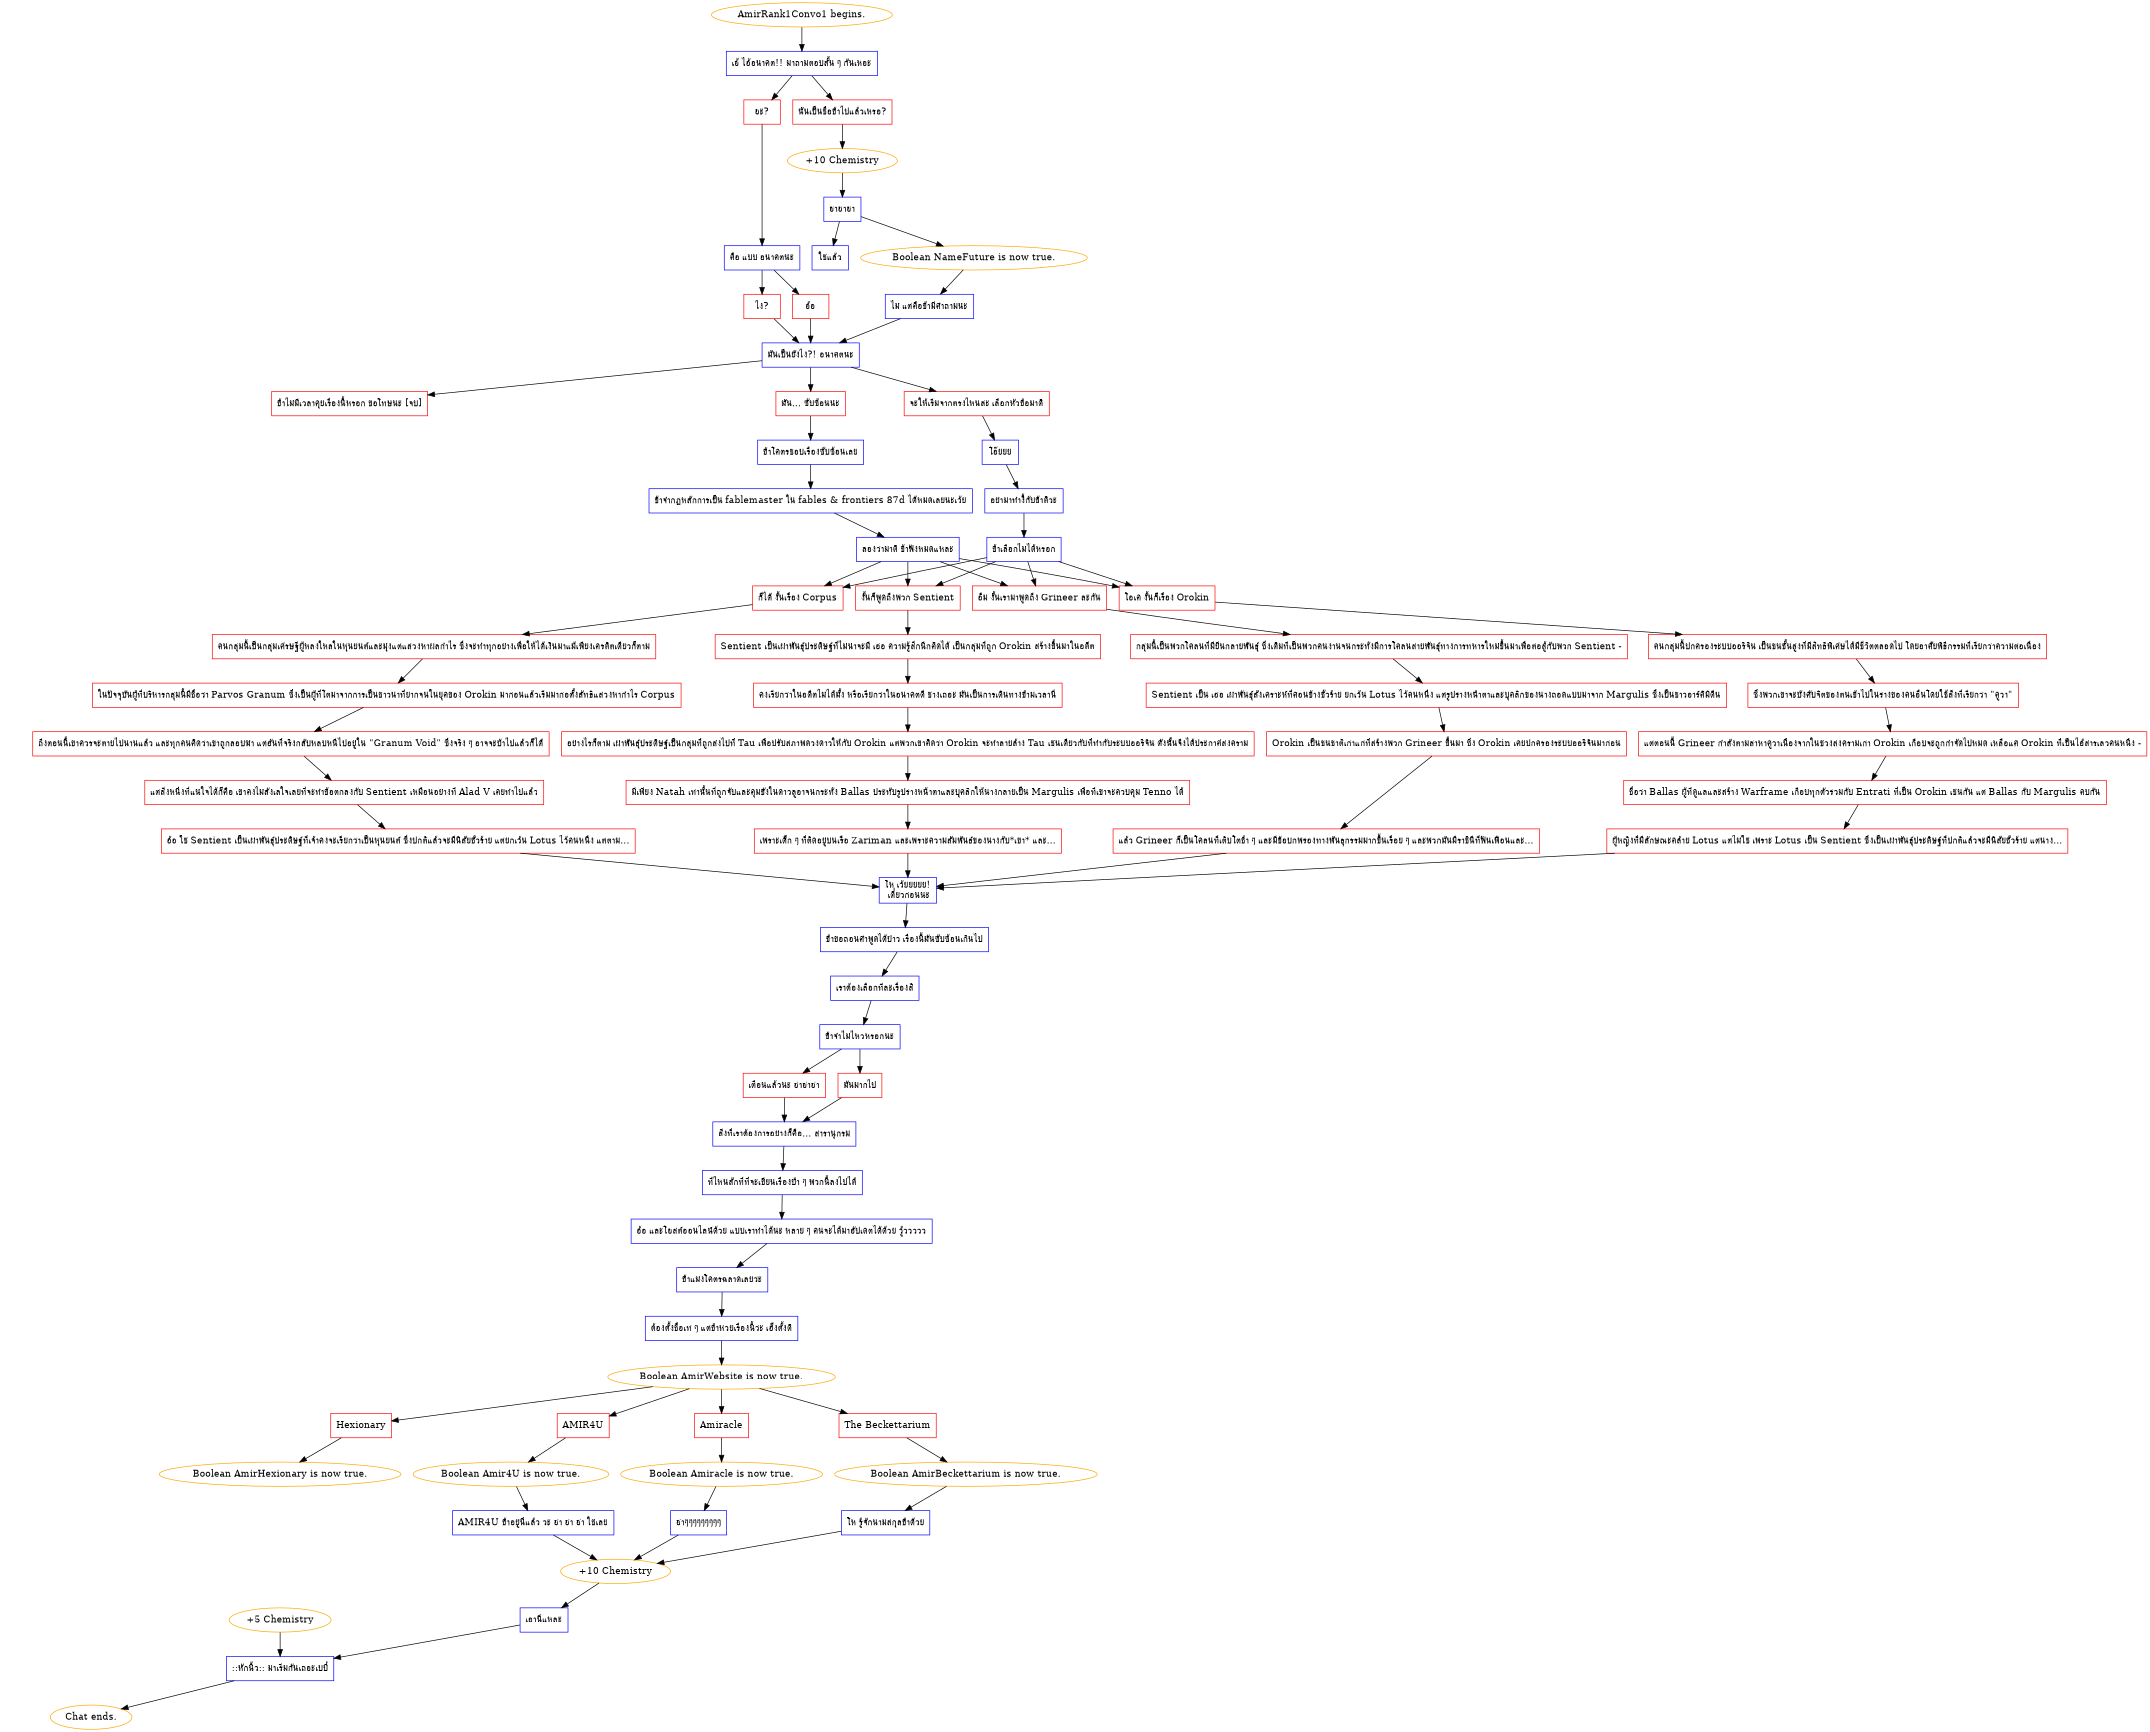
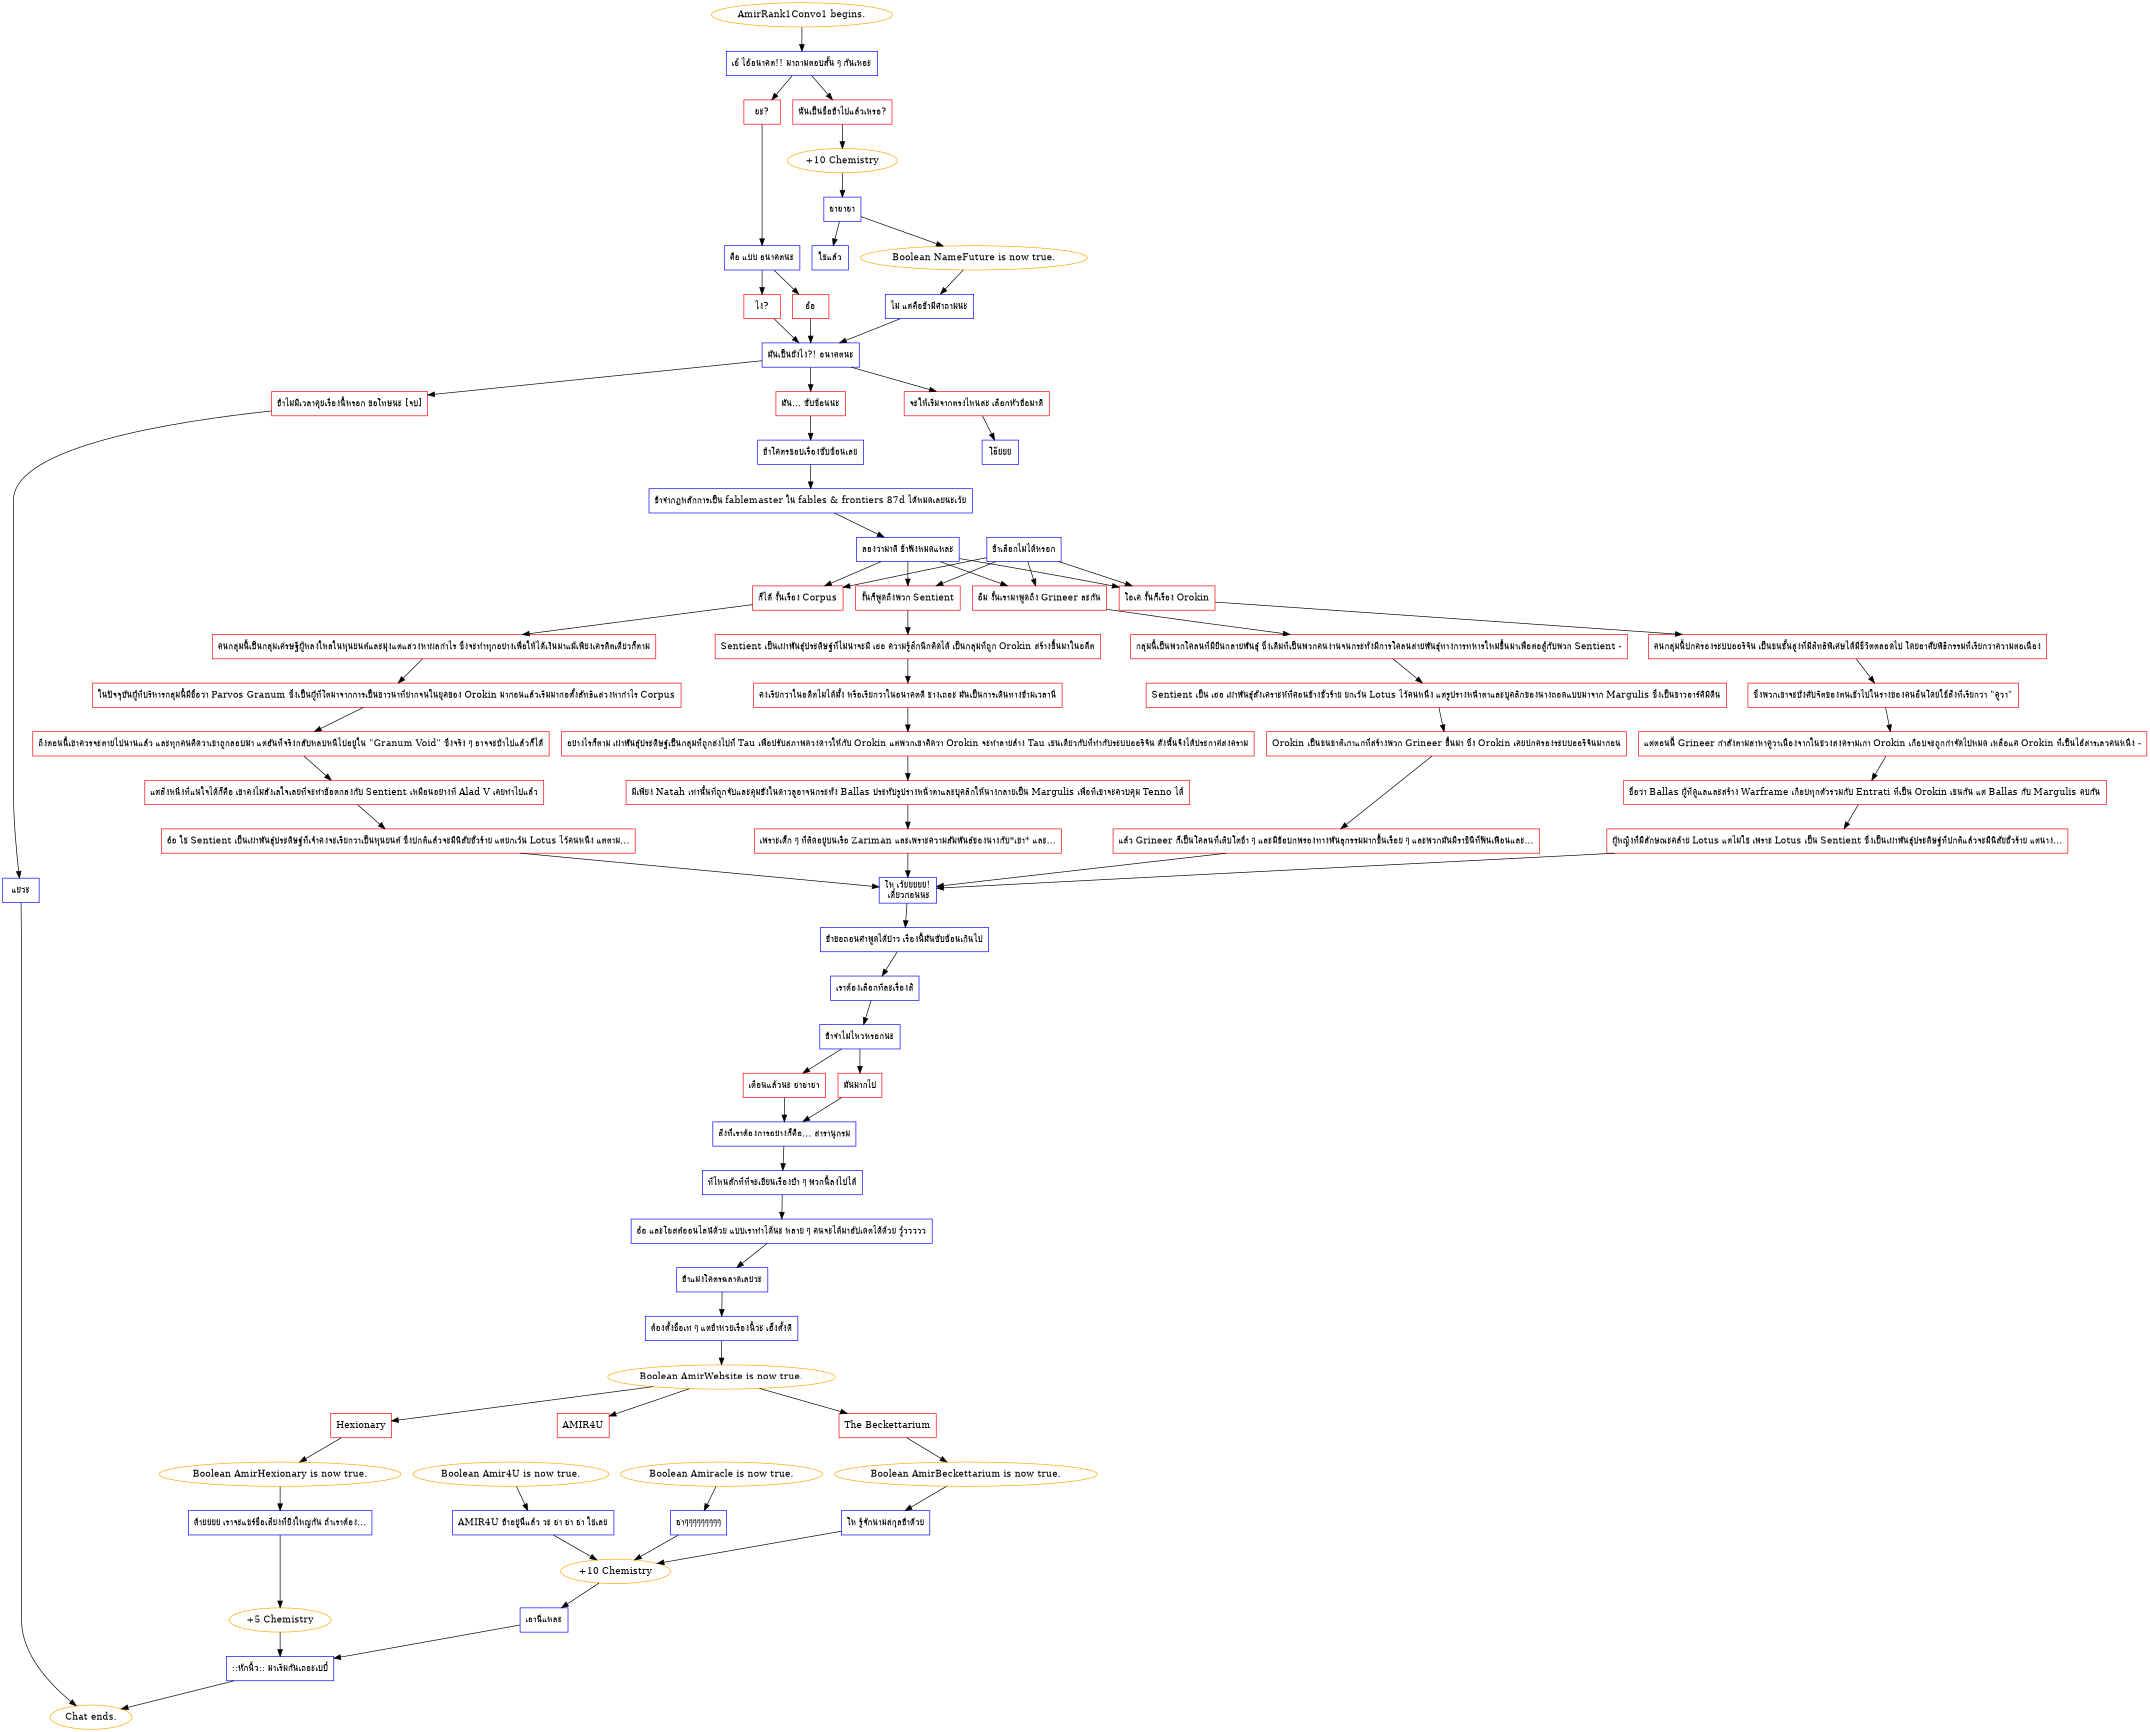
(1024, 501) -> none
none -> (21, 890)
(722, 1426) -> none
(550, 1448) -> none
none -> (280, 1523)
